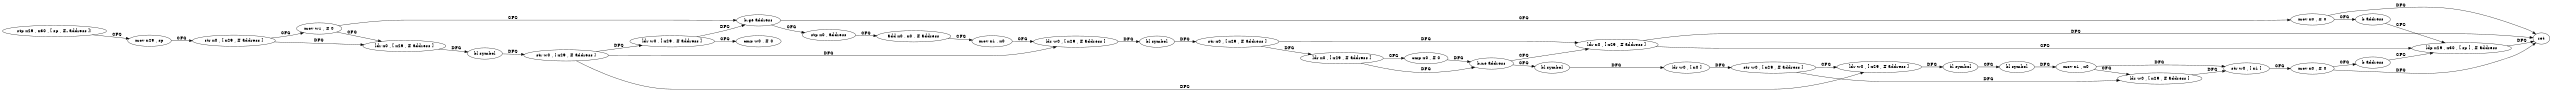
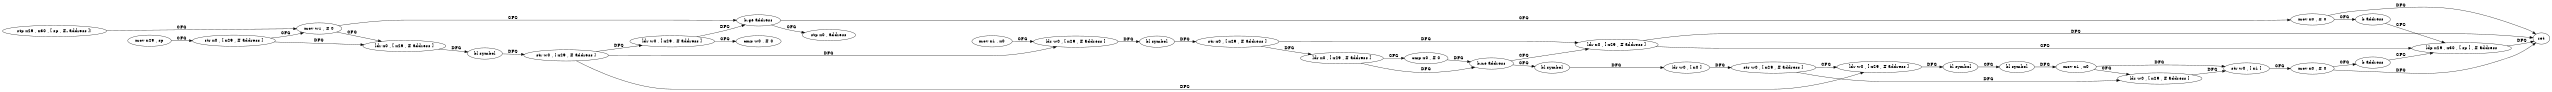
(914, 36) -> none
(109, 37) -> (200, 30)
